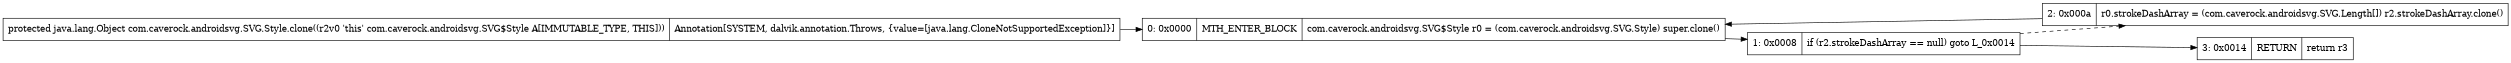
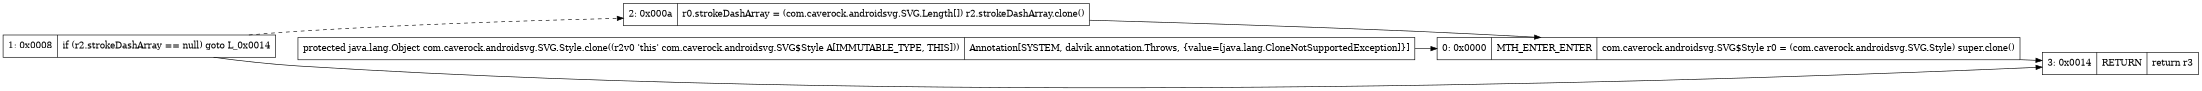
(1249, 29) -> (1544, 48)
(1733, 39) -> (2028, 60)
